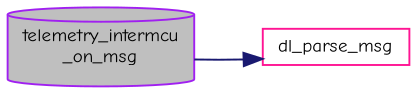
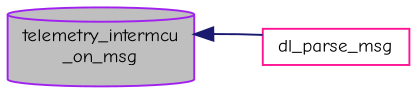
(219, 60) -> (238, 34)
